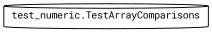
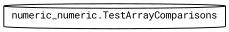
(106, 16) -> (115, 16)
